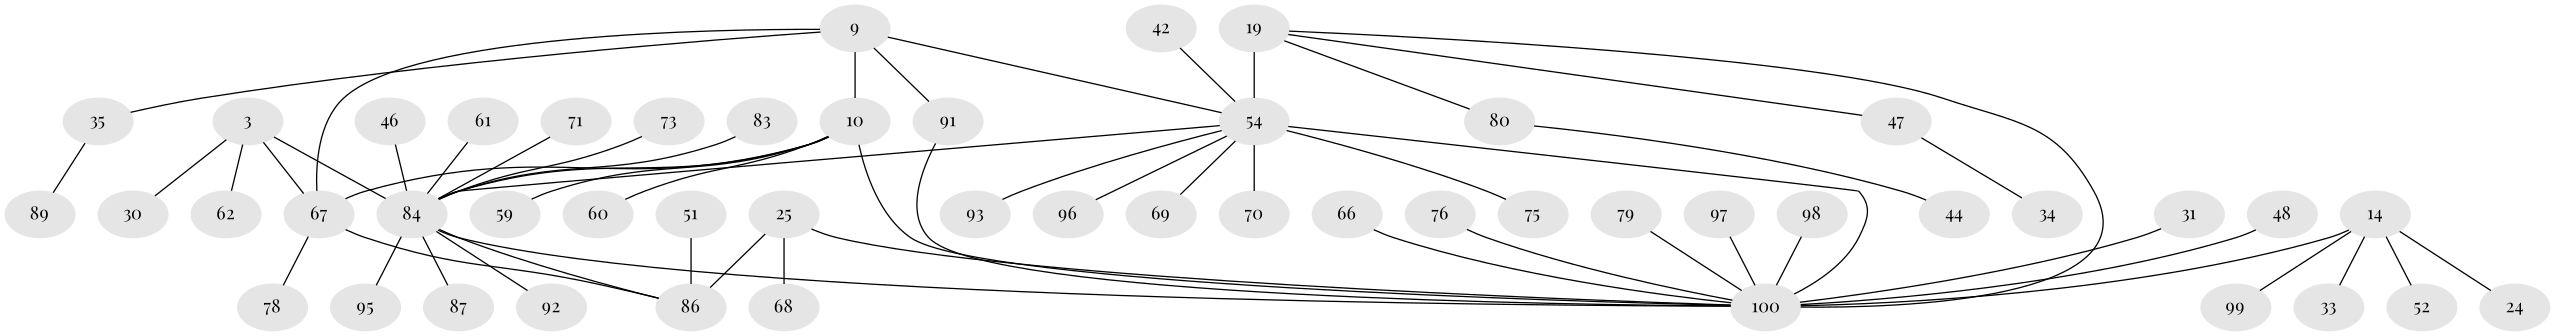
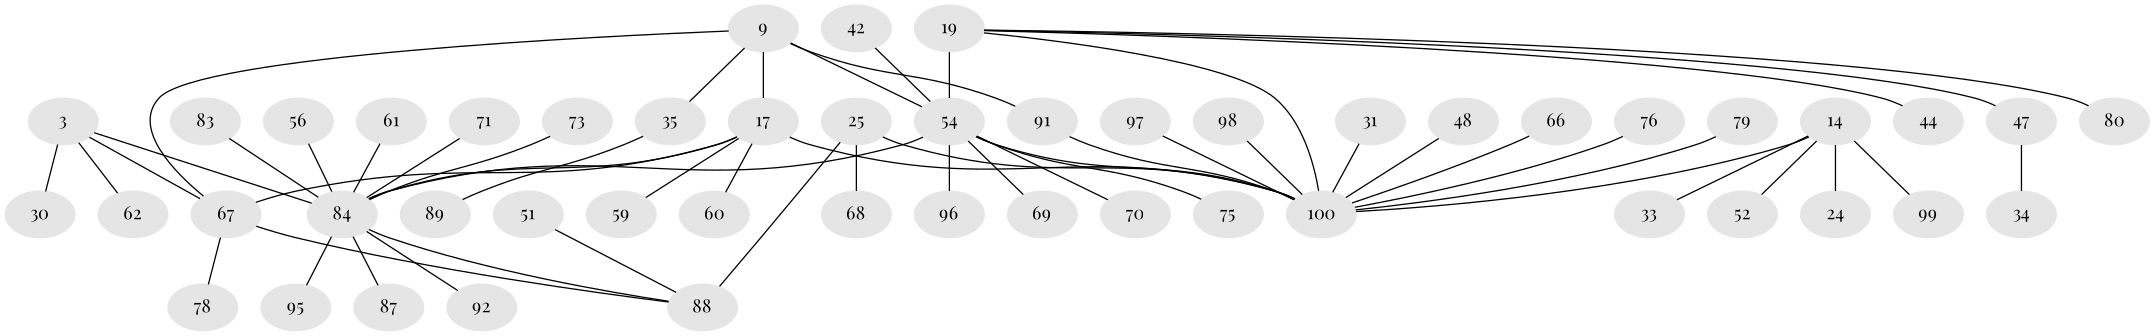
(390, 121) -> (298, 121)
(855, 121) -> (763, 121)
(1732, 153) -> (1445, 50)
(975, 214) -> none
(1082, 294) -> none
(691, 307) -> (703, 307)
